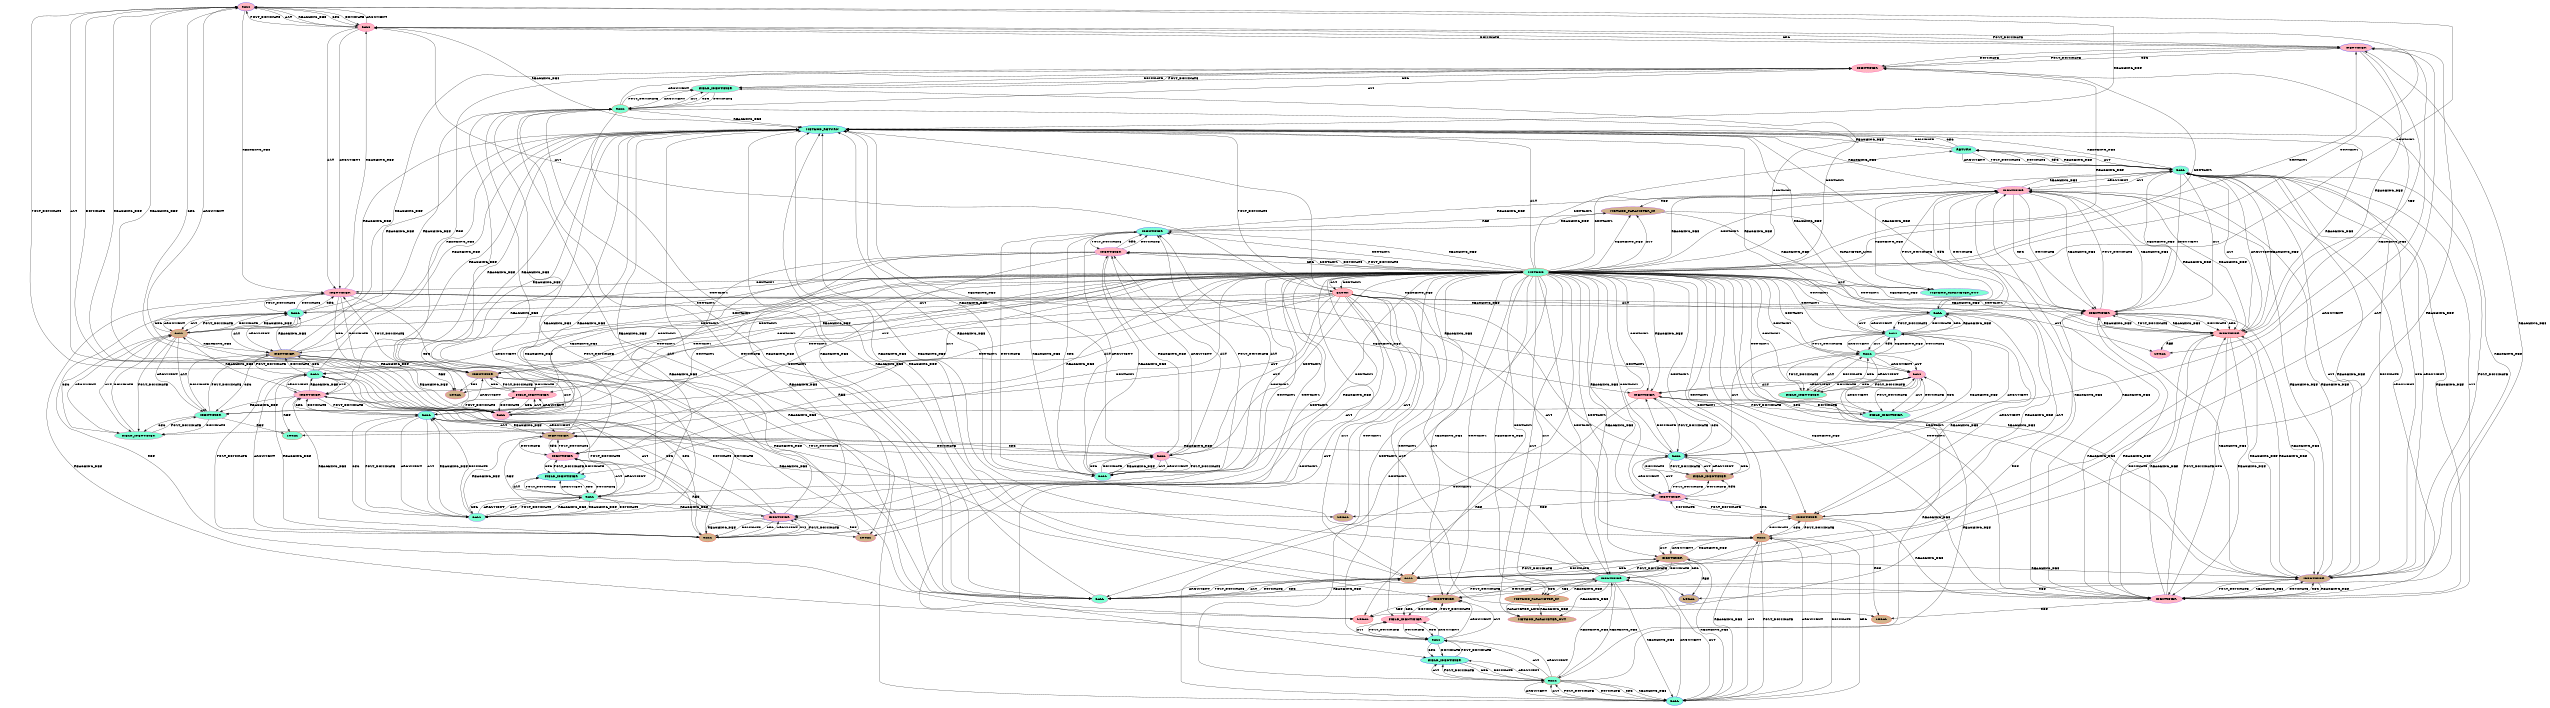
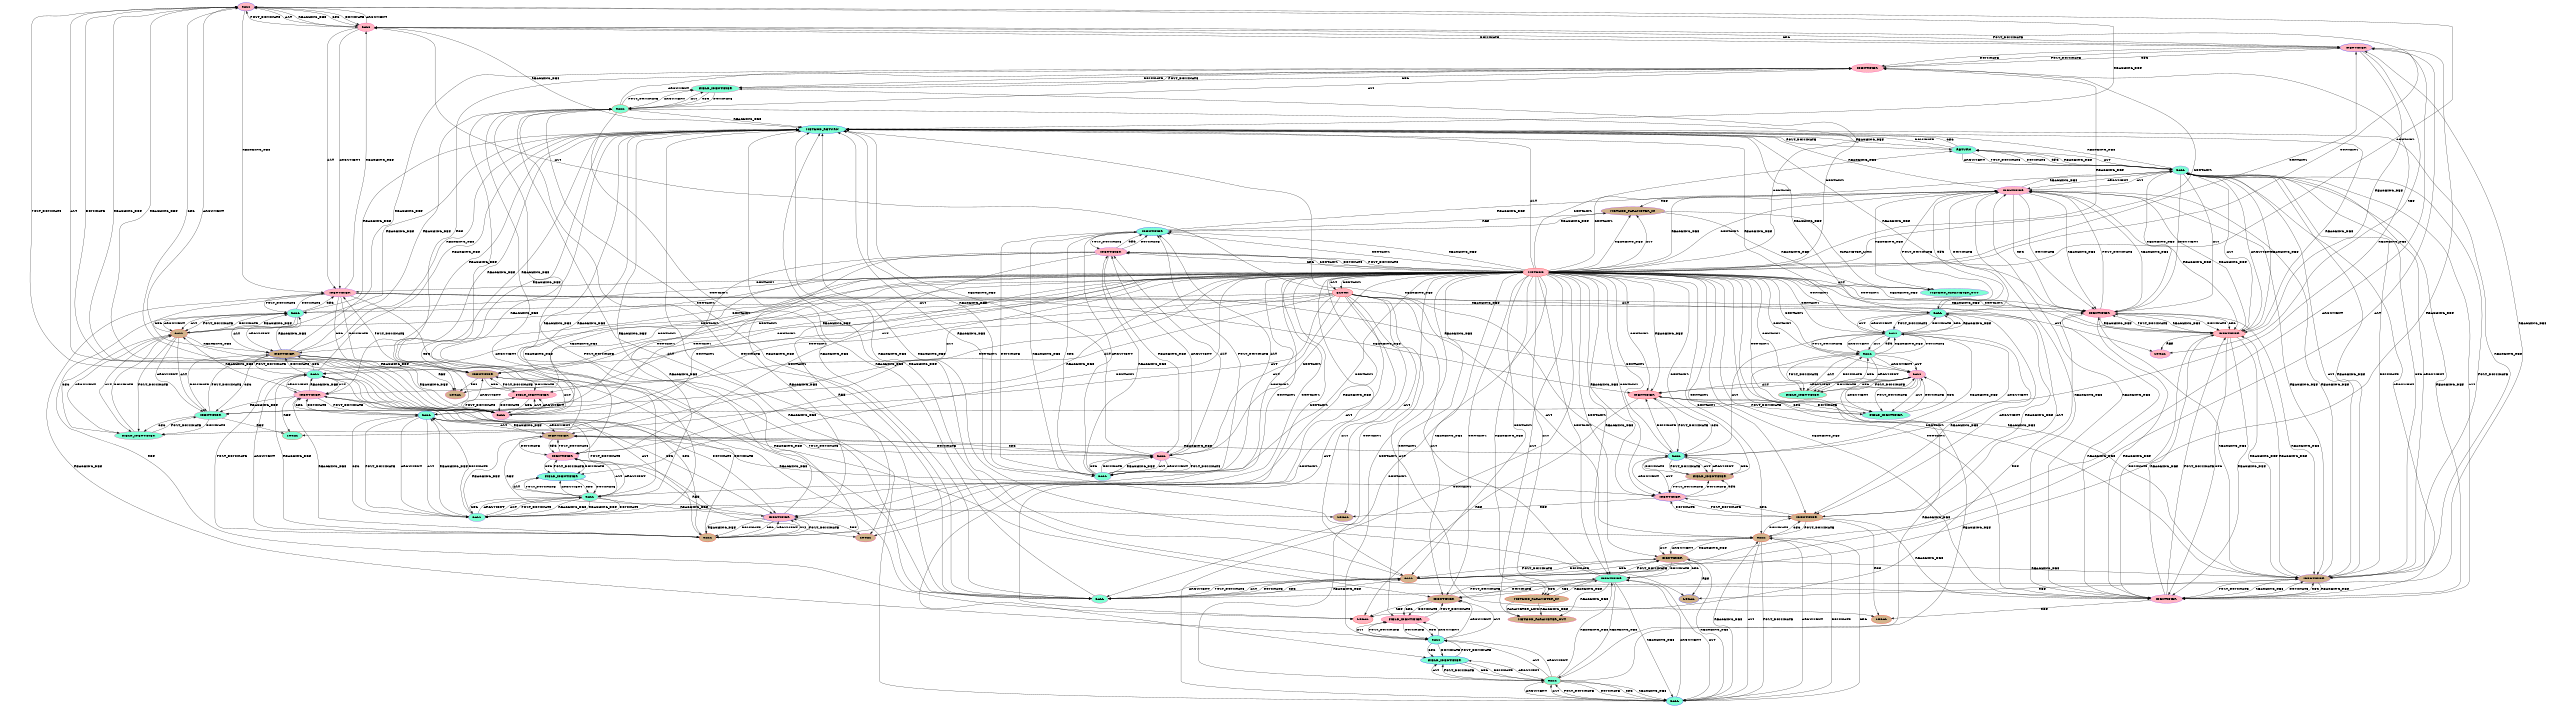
(1202, 135) -> (1398, 131)
(1536, 272) -> (1536, 272)
